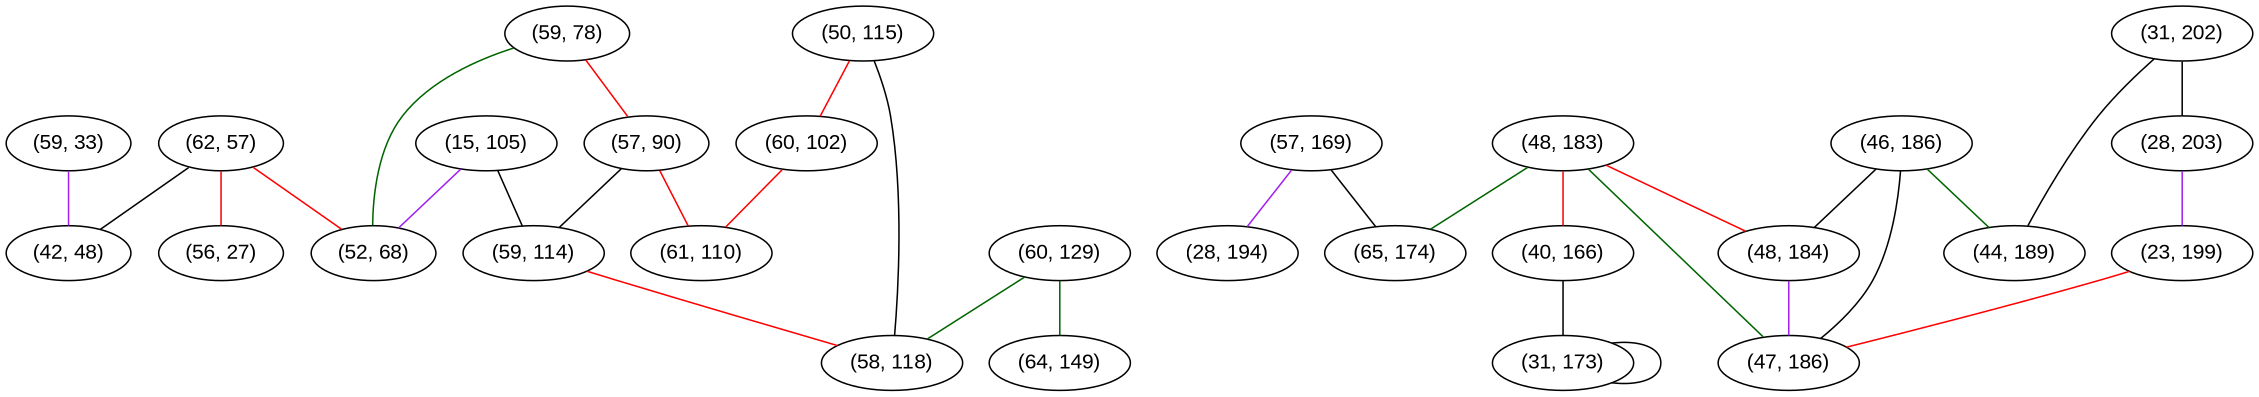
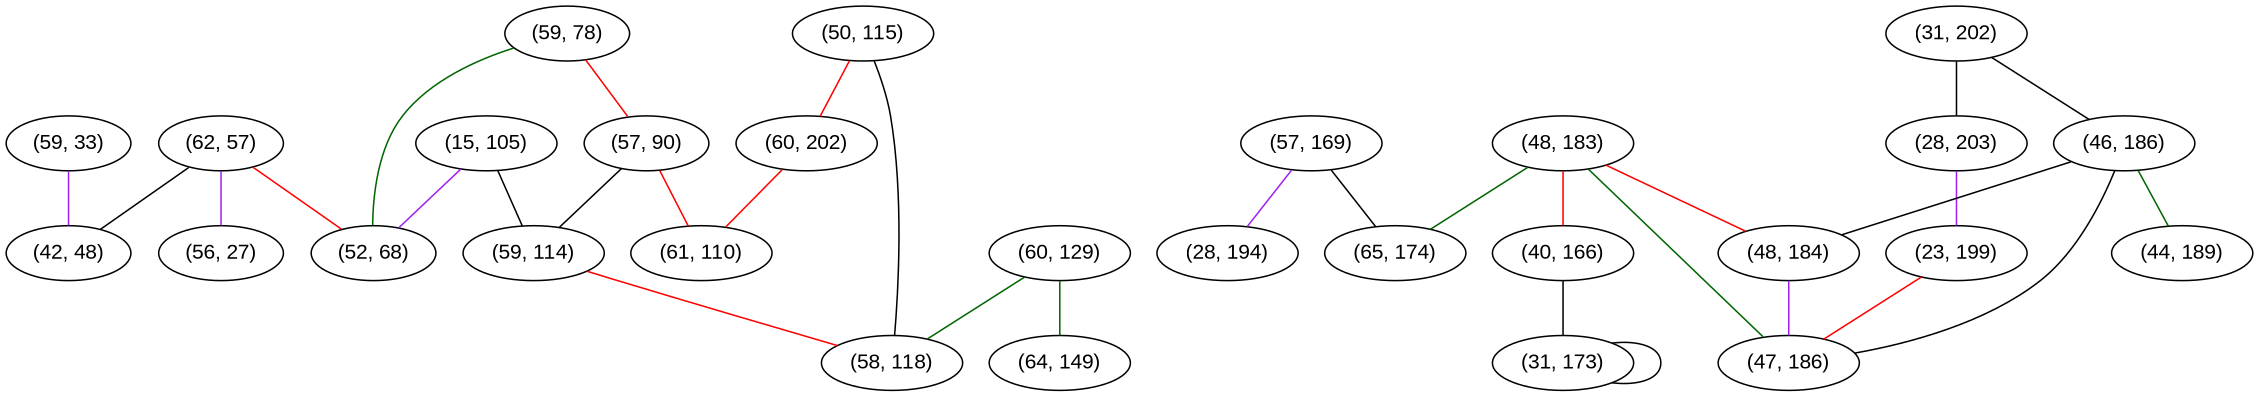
(2083, 136) -> (2040, 88)
(807, 143) -> (807, 143)
(221, 198) -> (221, 198)
